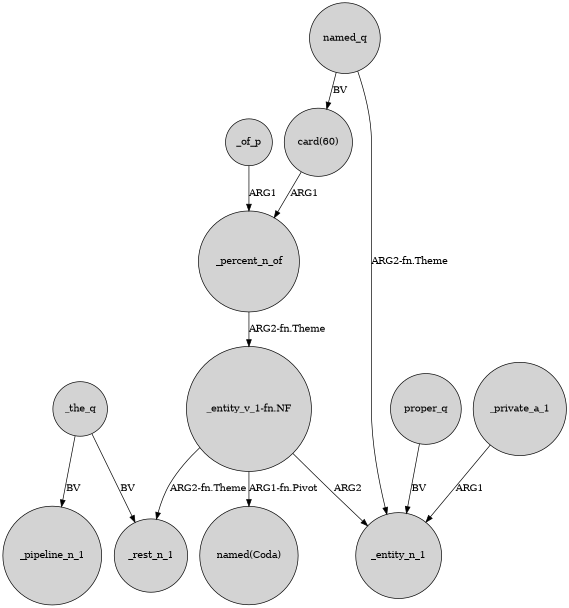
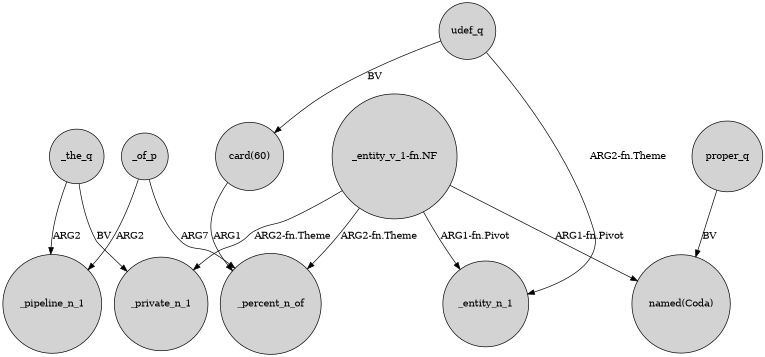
(345, 38) -> (467, 31)
(263, 194) -> (195, 236)
none -> (120, 224)
(249, 326) -> (337, 237)
(520, 409) -> none
(414, 475) -> (707, 220)
(73, 489) -> (67, 236)
(348, 489) -> (475, 236)
(151, 556) -> (161, 304)
